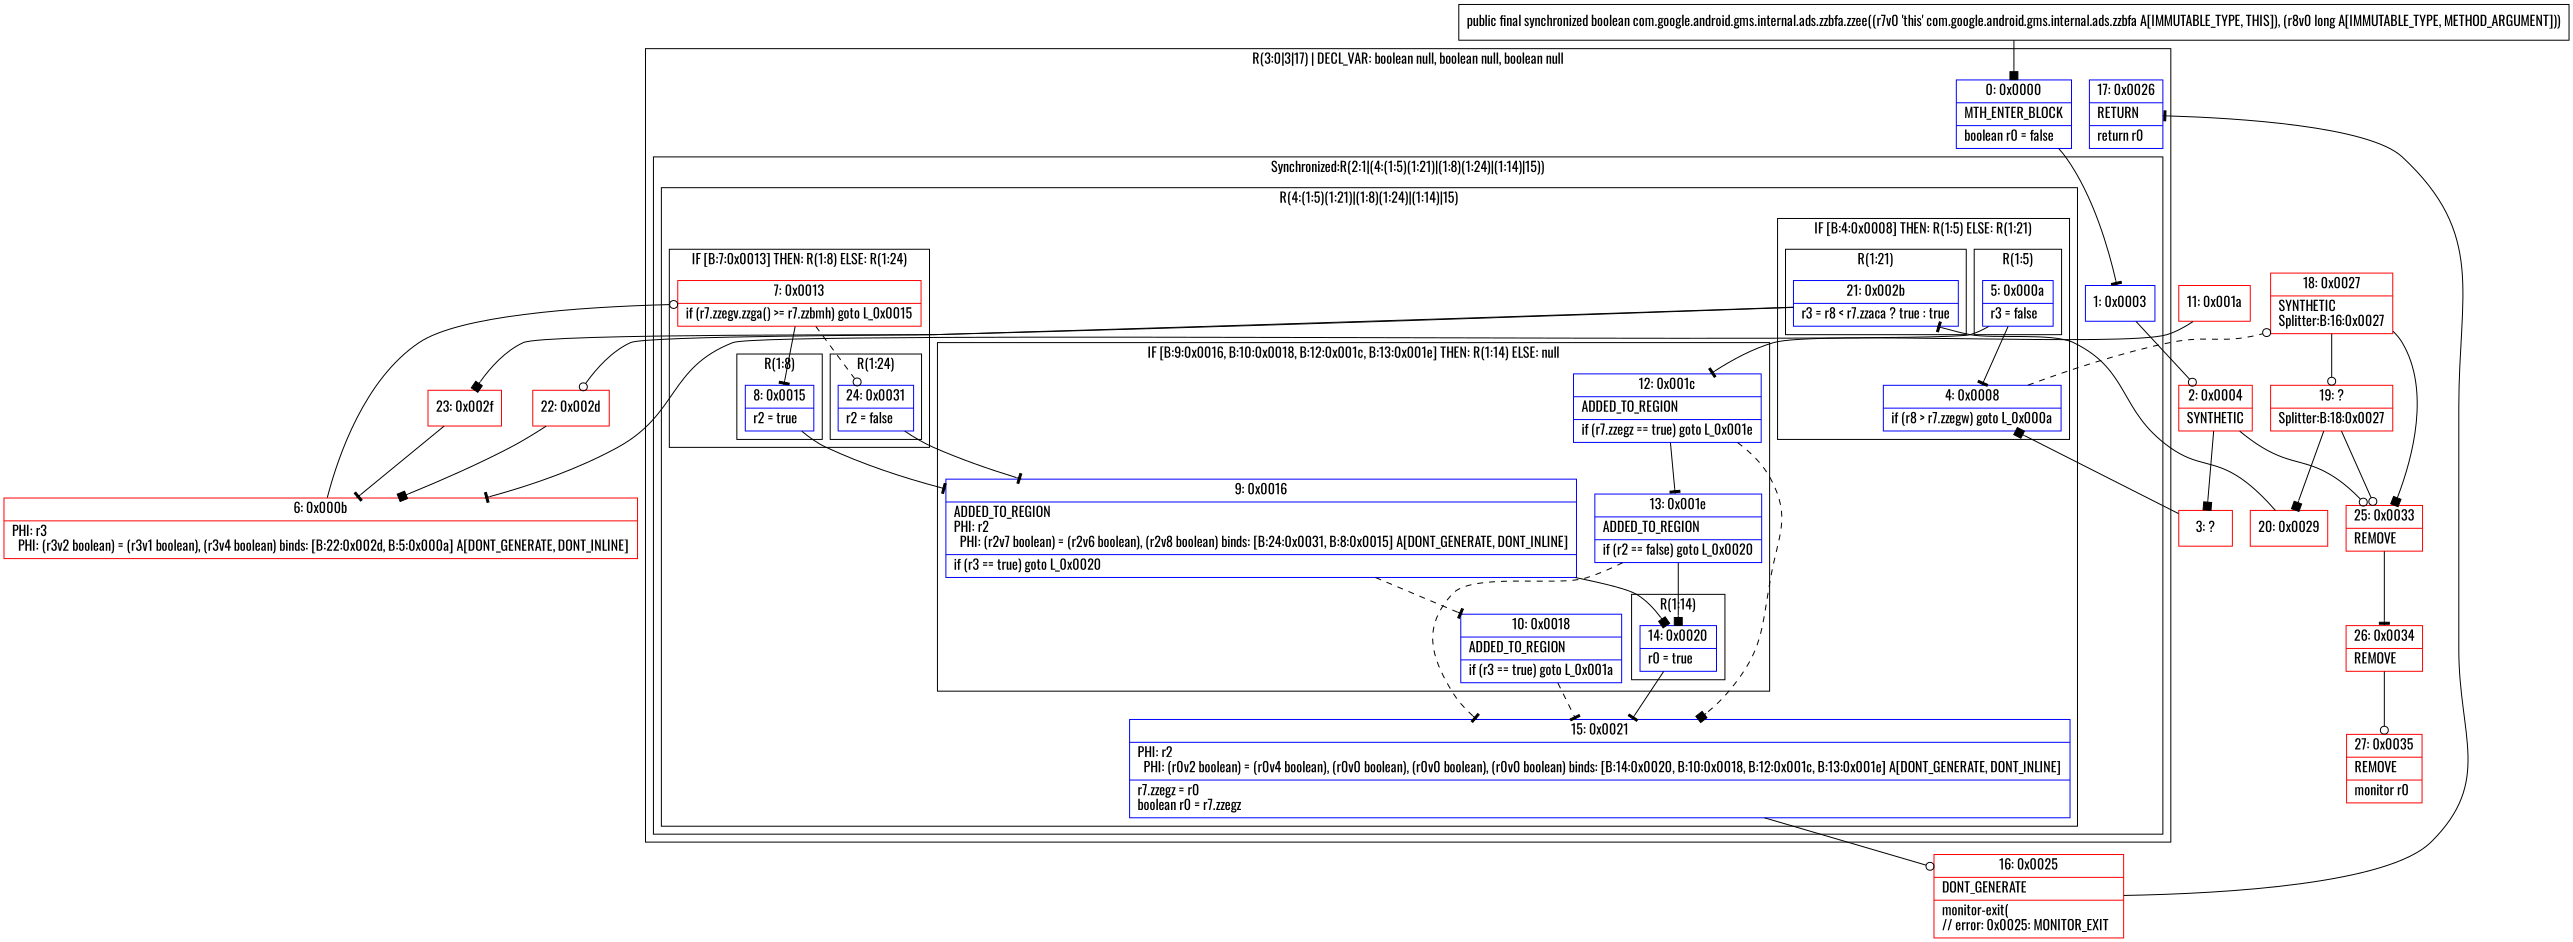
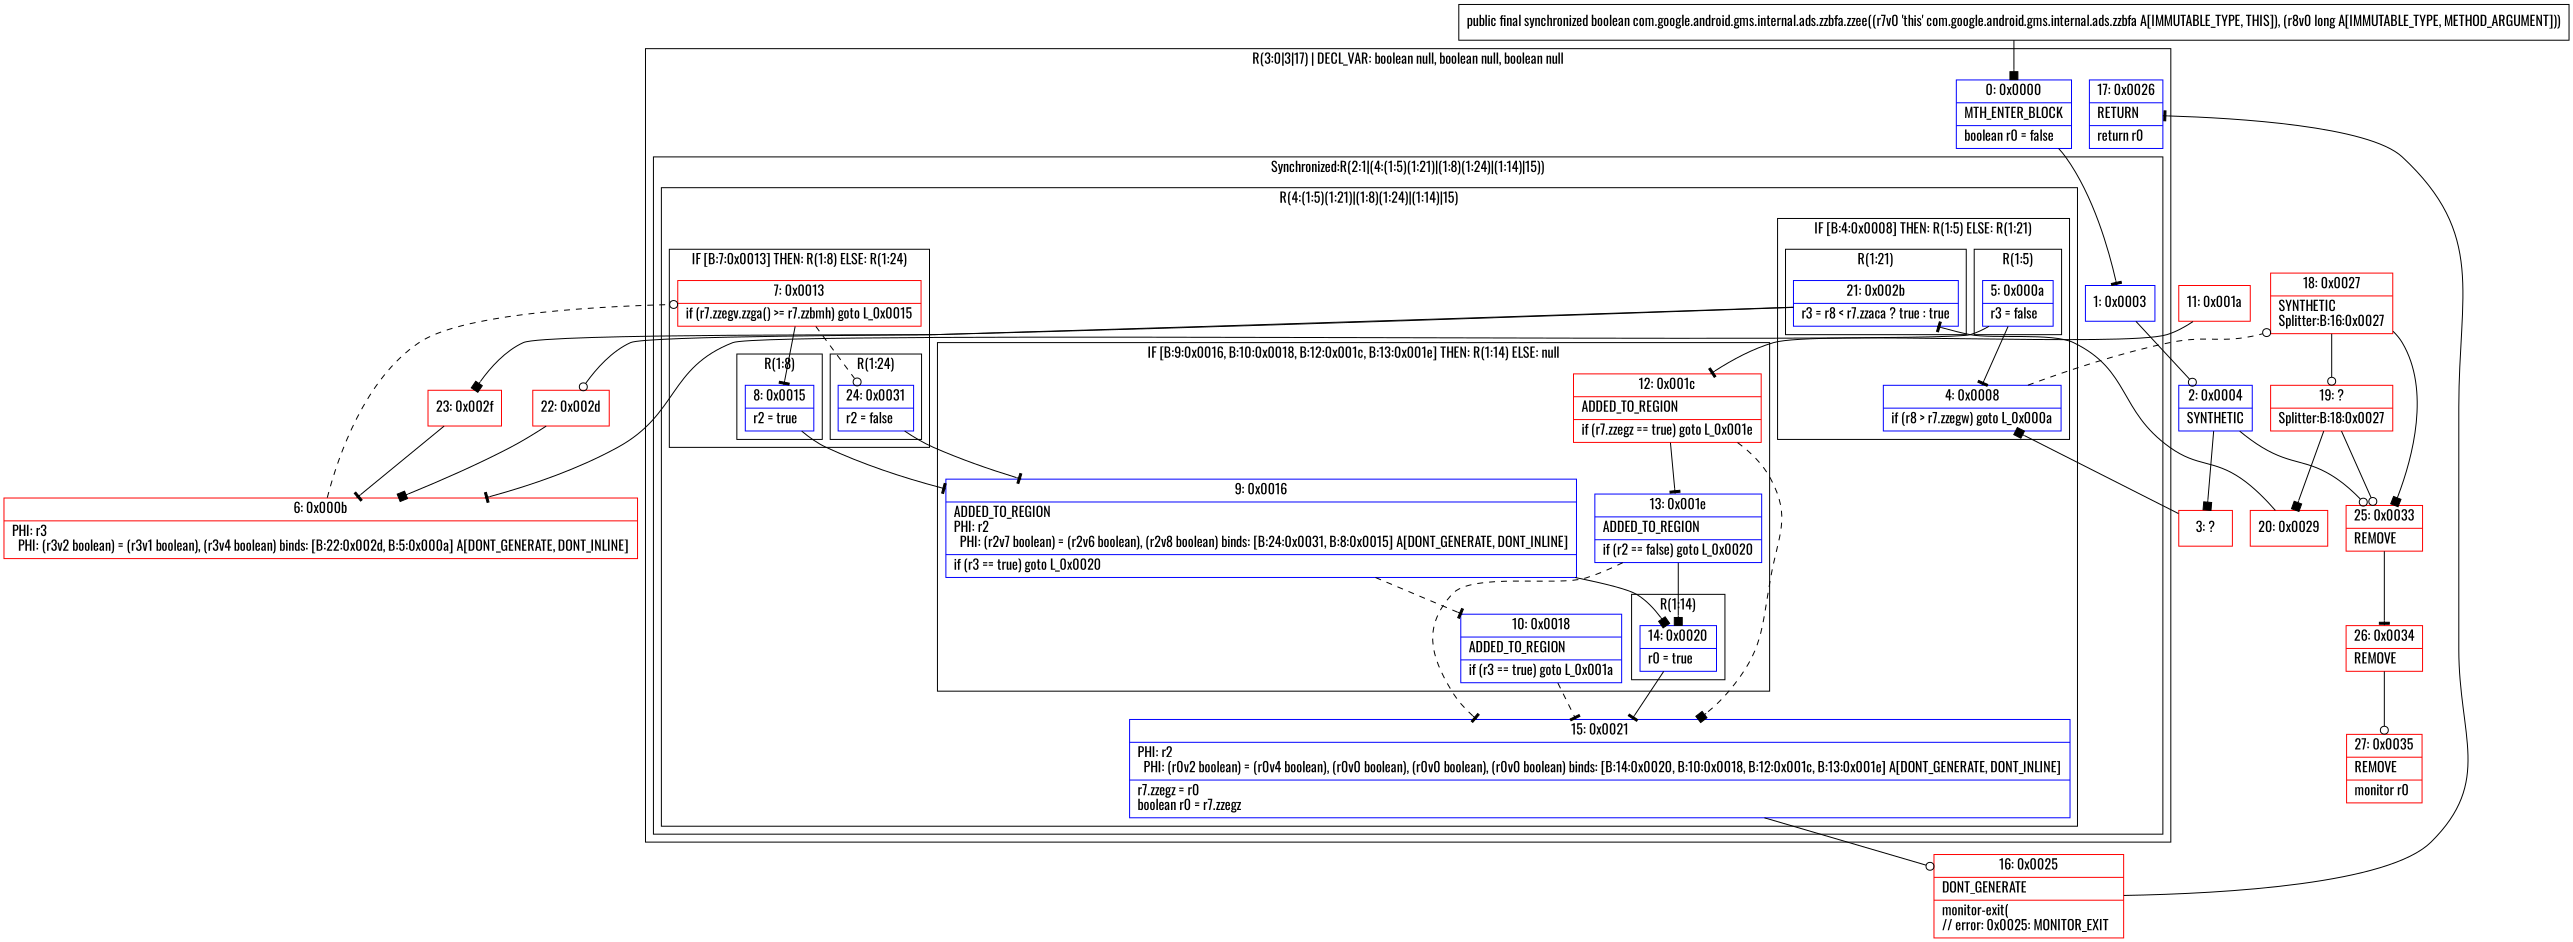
(452, 329) -> (452, 329)
(1667, 408) -> (1667, 408)
(2216, 408) -> (2216, 408)
